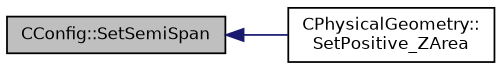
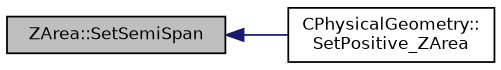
(116, 35) -> (116, 35)
